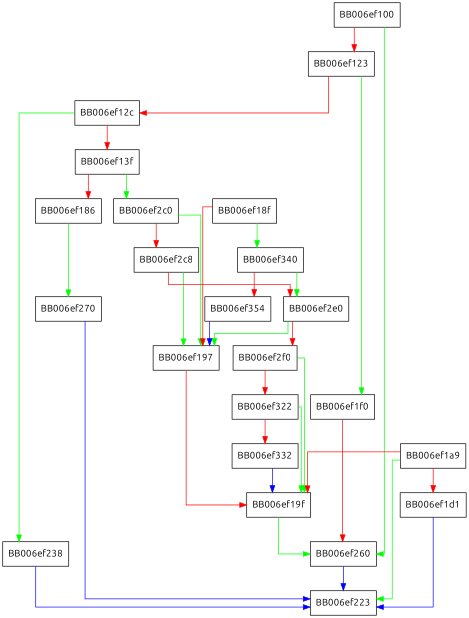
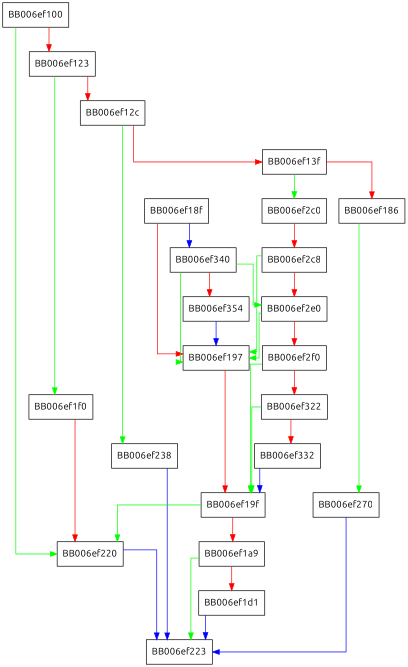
(257, 232) -> (189, 232)
(201, 266) -> (180, 317)
(337, 452) -> (233, 526)
(343, 554) -> (90, 554)
